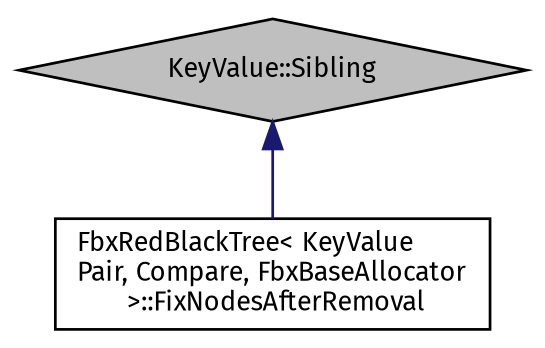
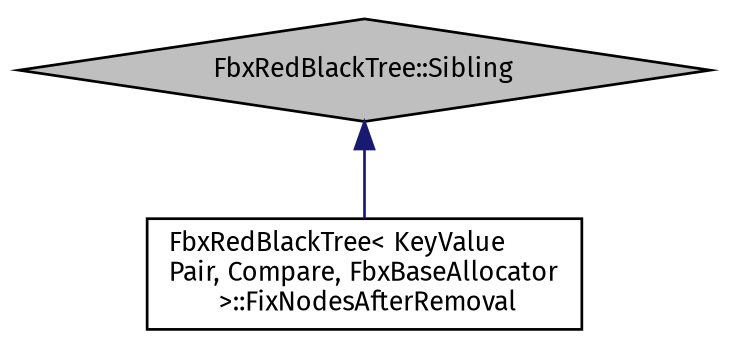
(273, 70) -> (364, 70)
